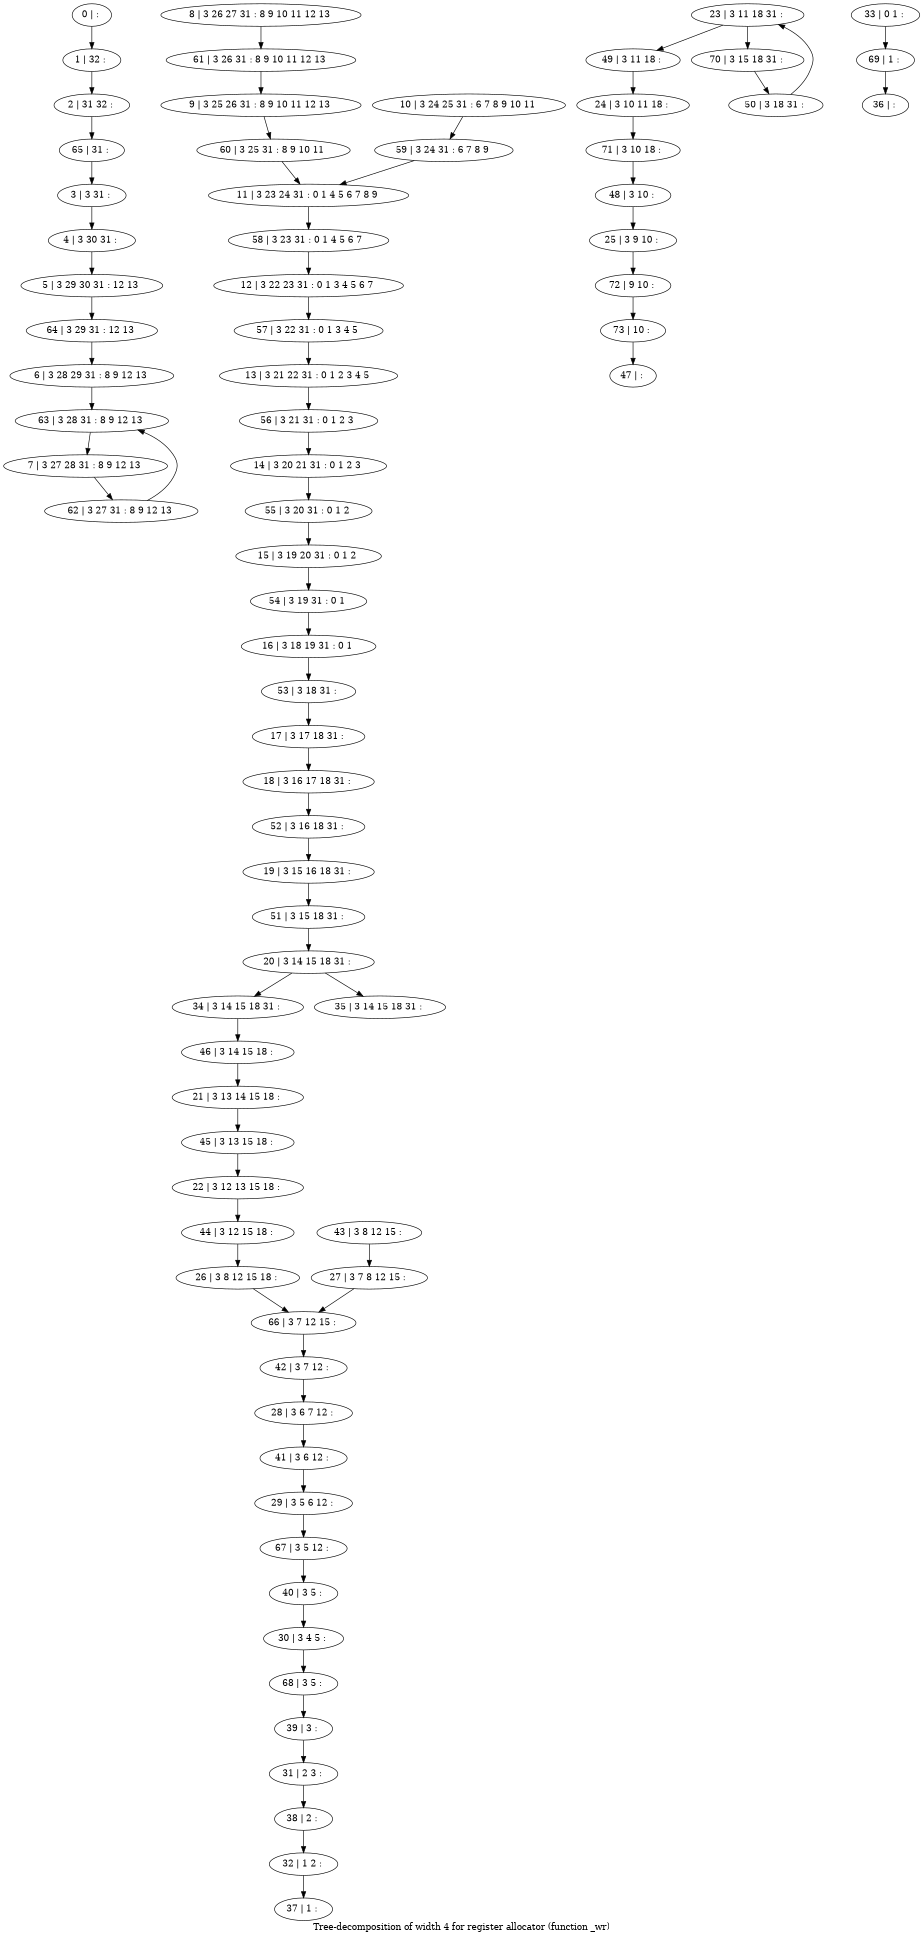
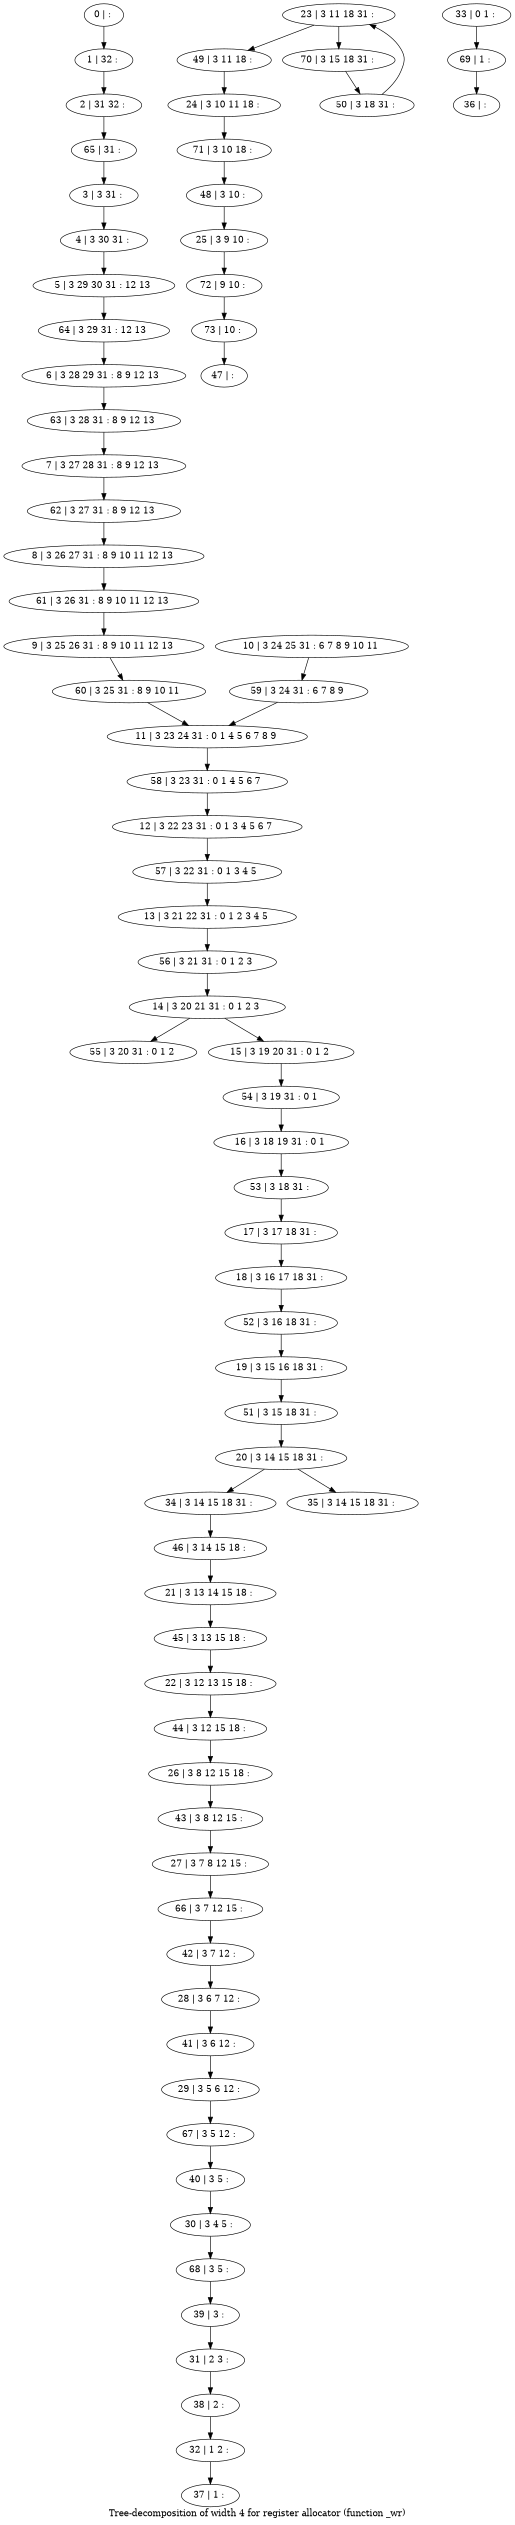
(177, 465) -> (104, 531)
(309, 531) -> (241, 1028)
(268, 1299) -> (210, 1793)
